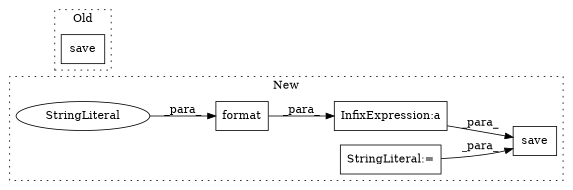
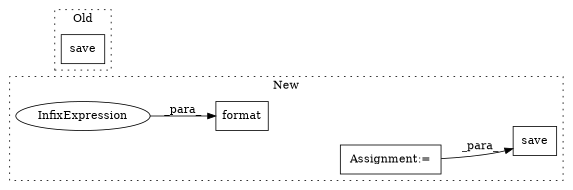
(83, 116) -> (83, 116)
(391, 116) -> none
(391, 160) -> (391, 160)
